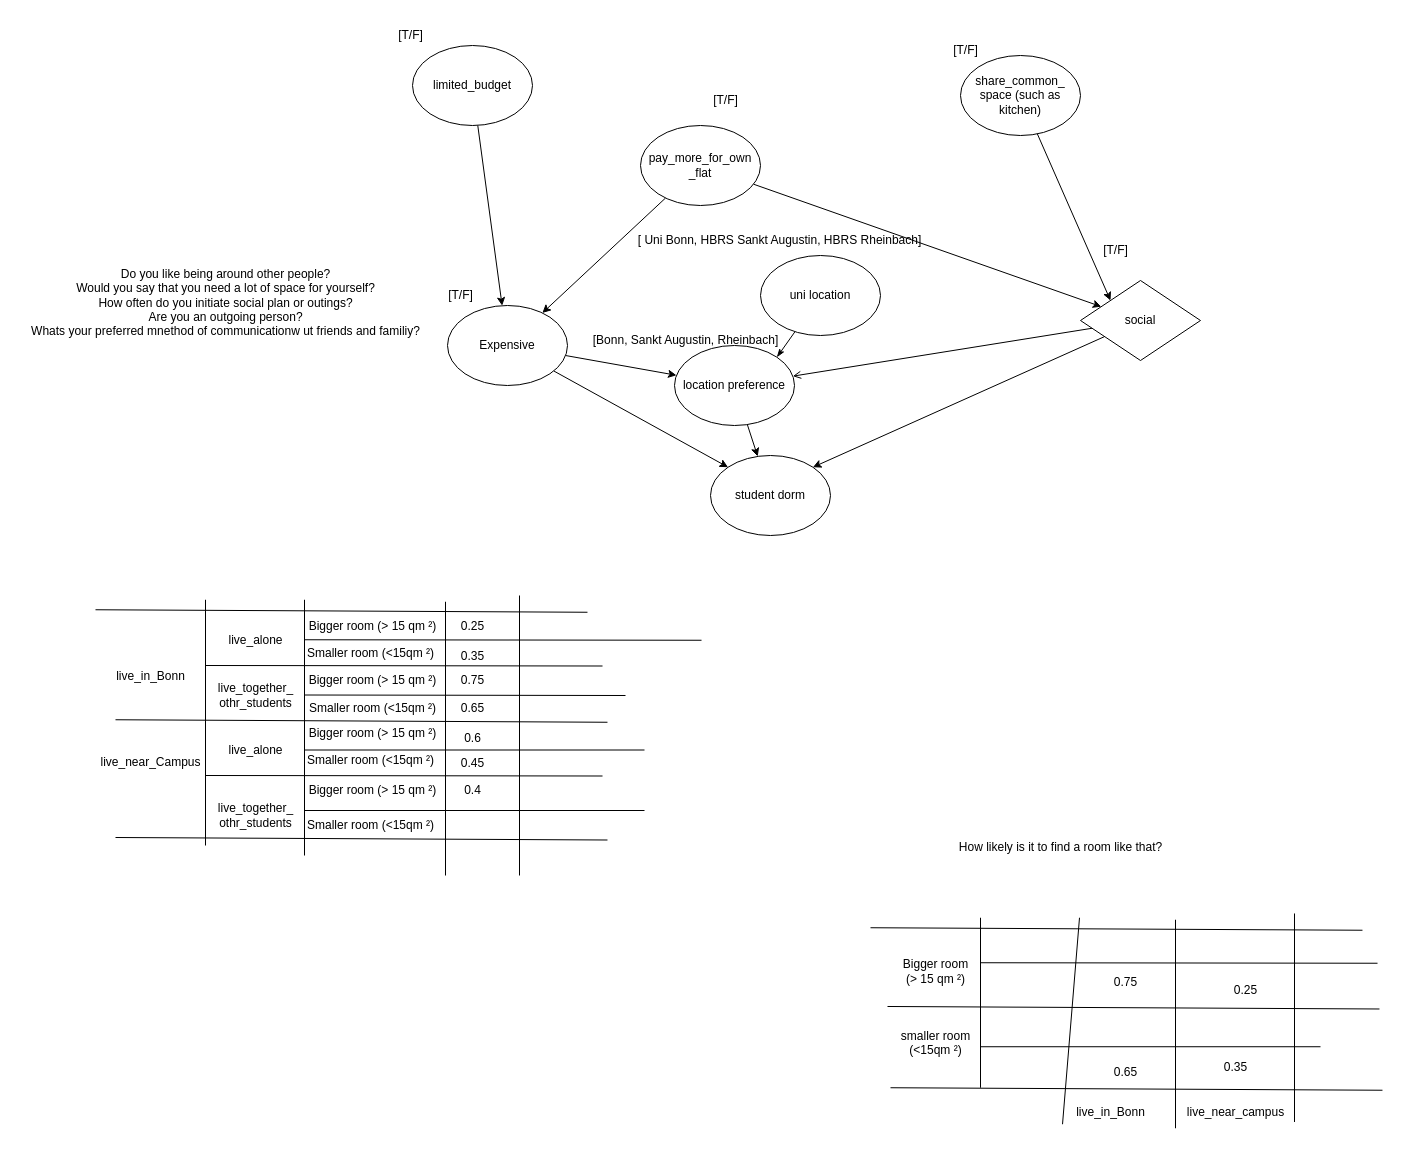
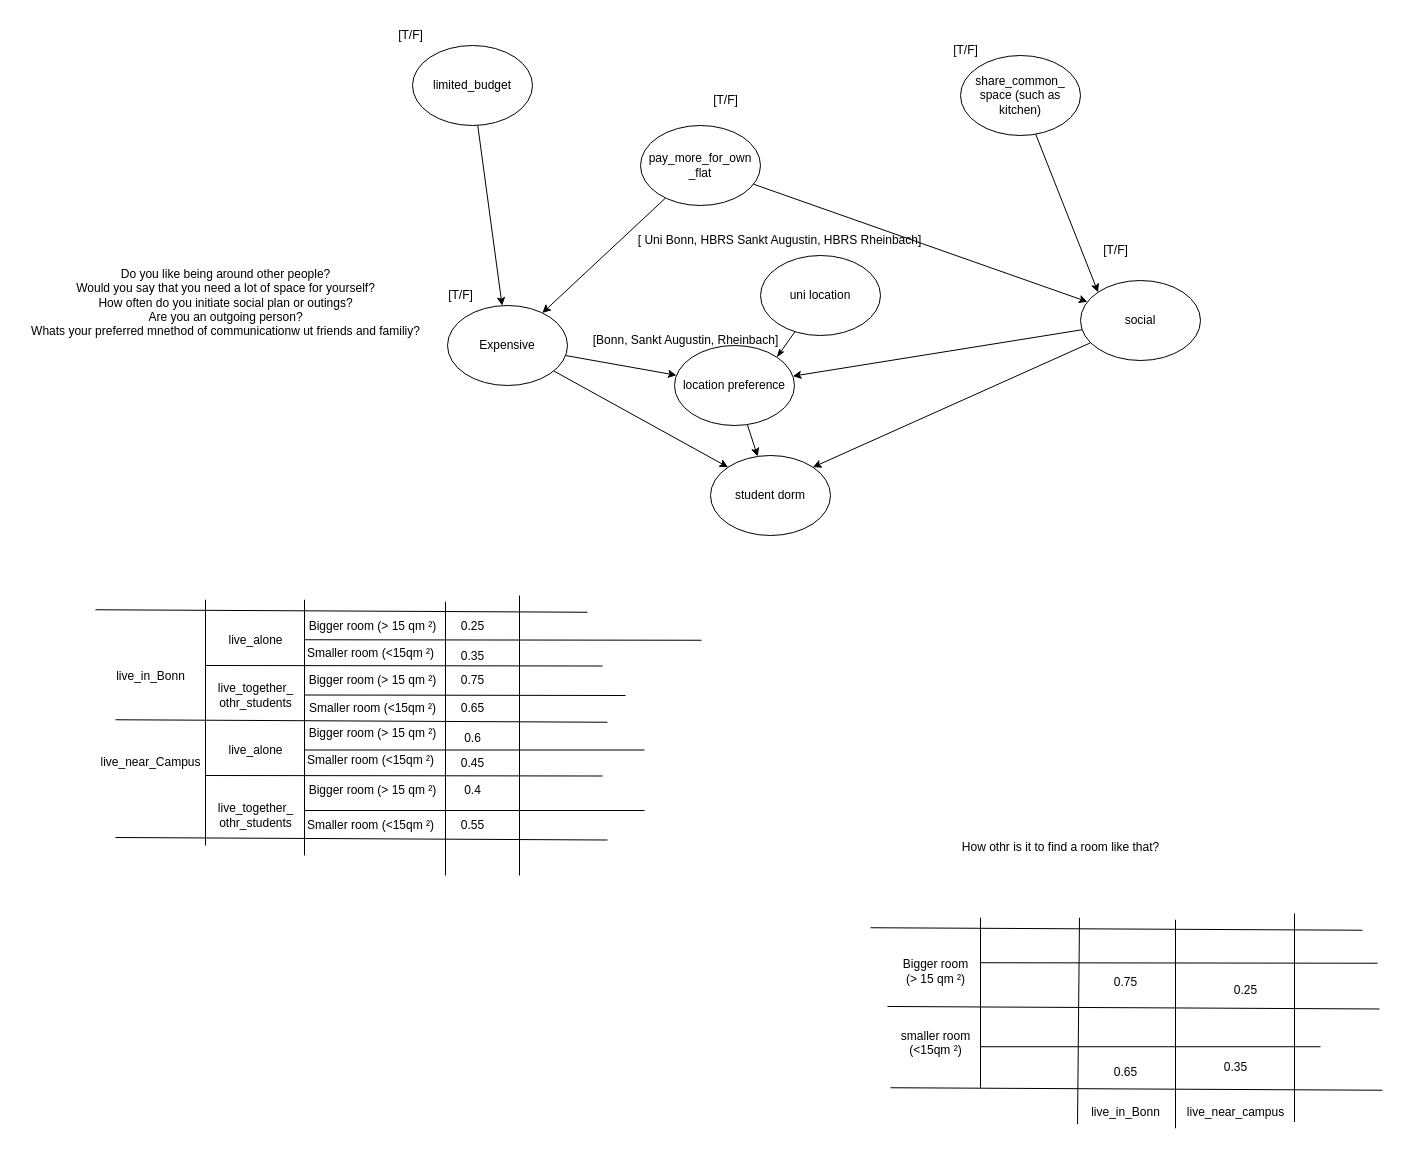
(1141, 321) -> (1141, 321)
(799, 375) -> (801, 375)
none -> (473, 826)
(1061, 848) -> (1061, 848)
(1111, 1113) -> (1126, 1113)
